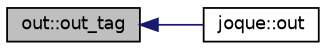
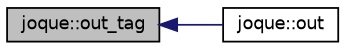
(73, 25) -> (83, 25)
